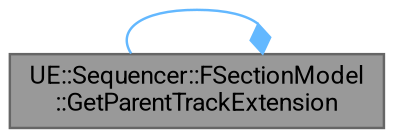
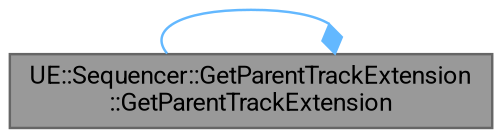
(197, 91) -> (251, 91)
